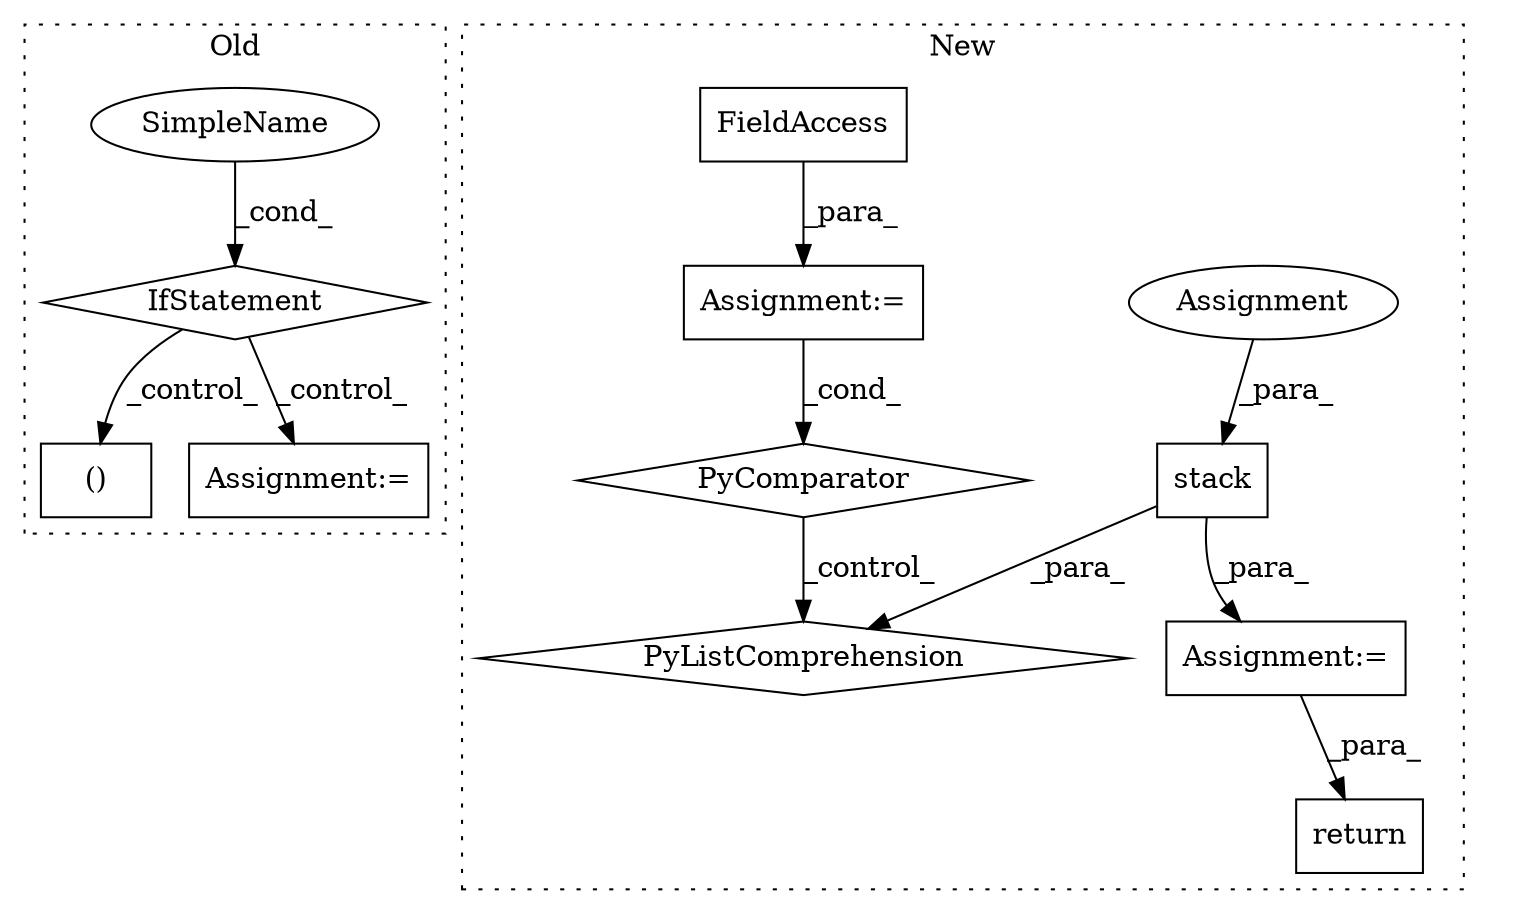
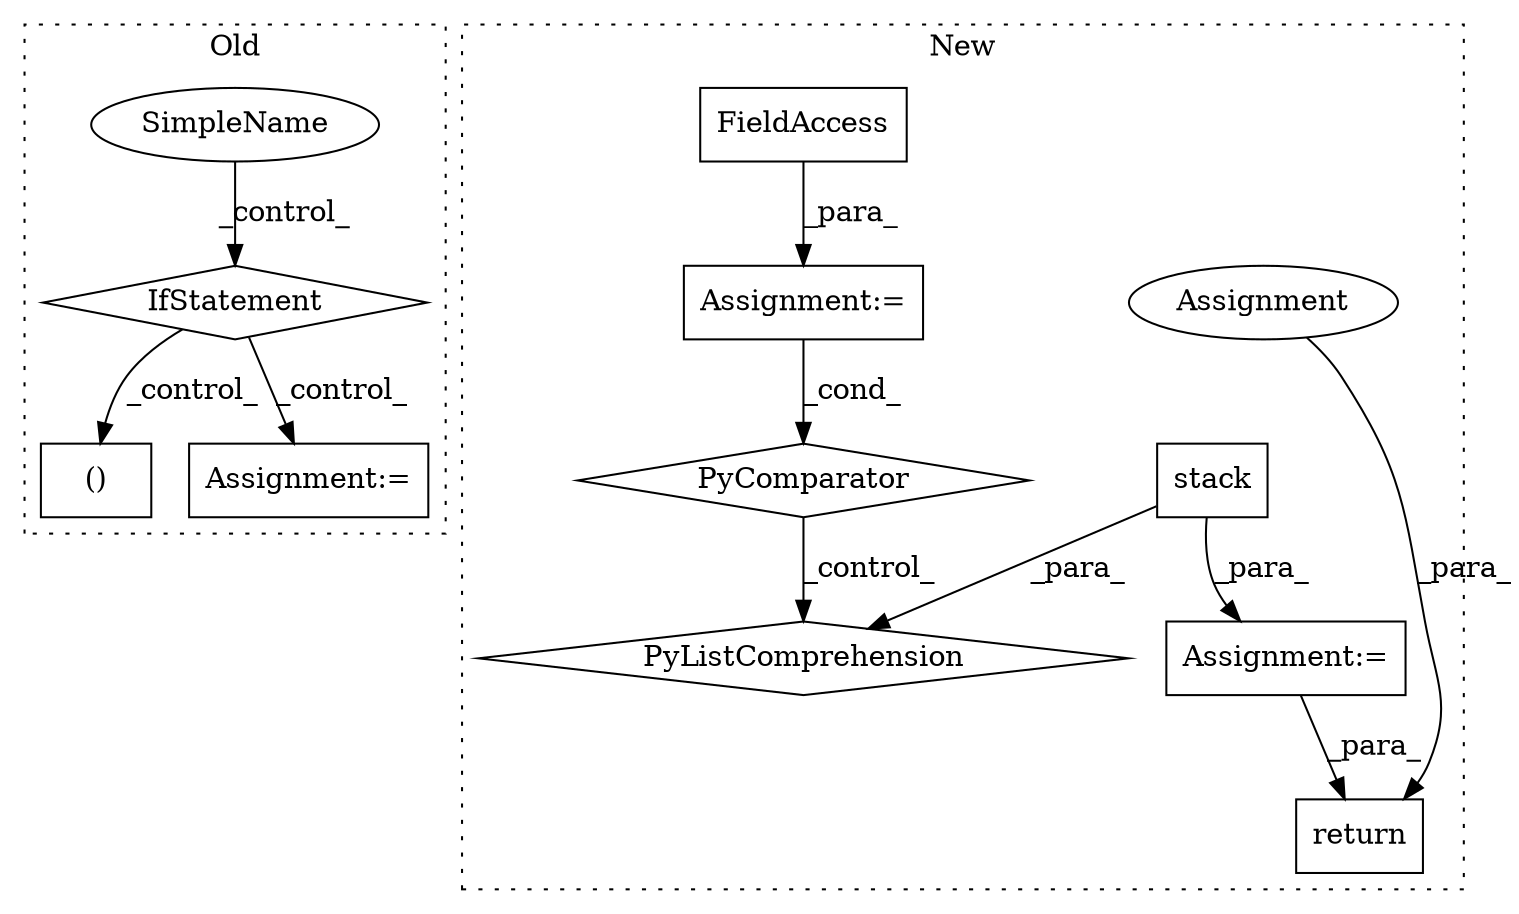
(284, 214) -> (284, 214)
(1241, 382) -> (1412, 550)
